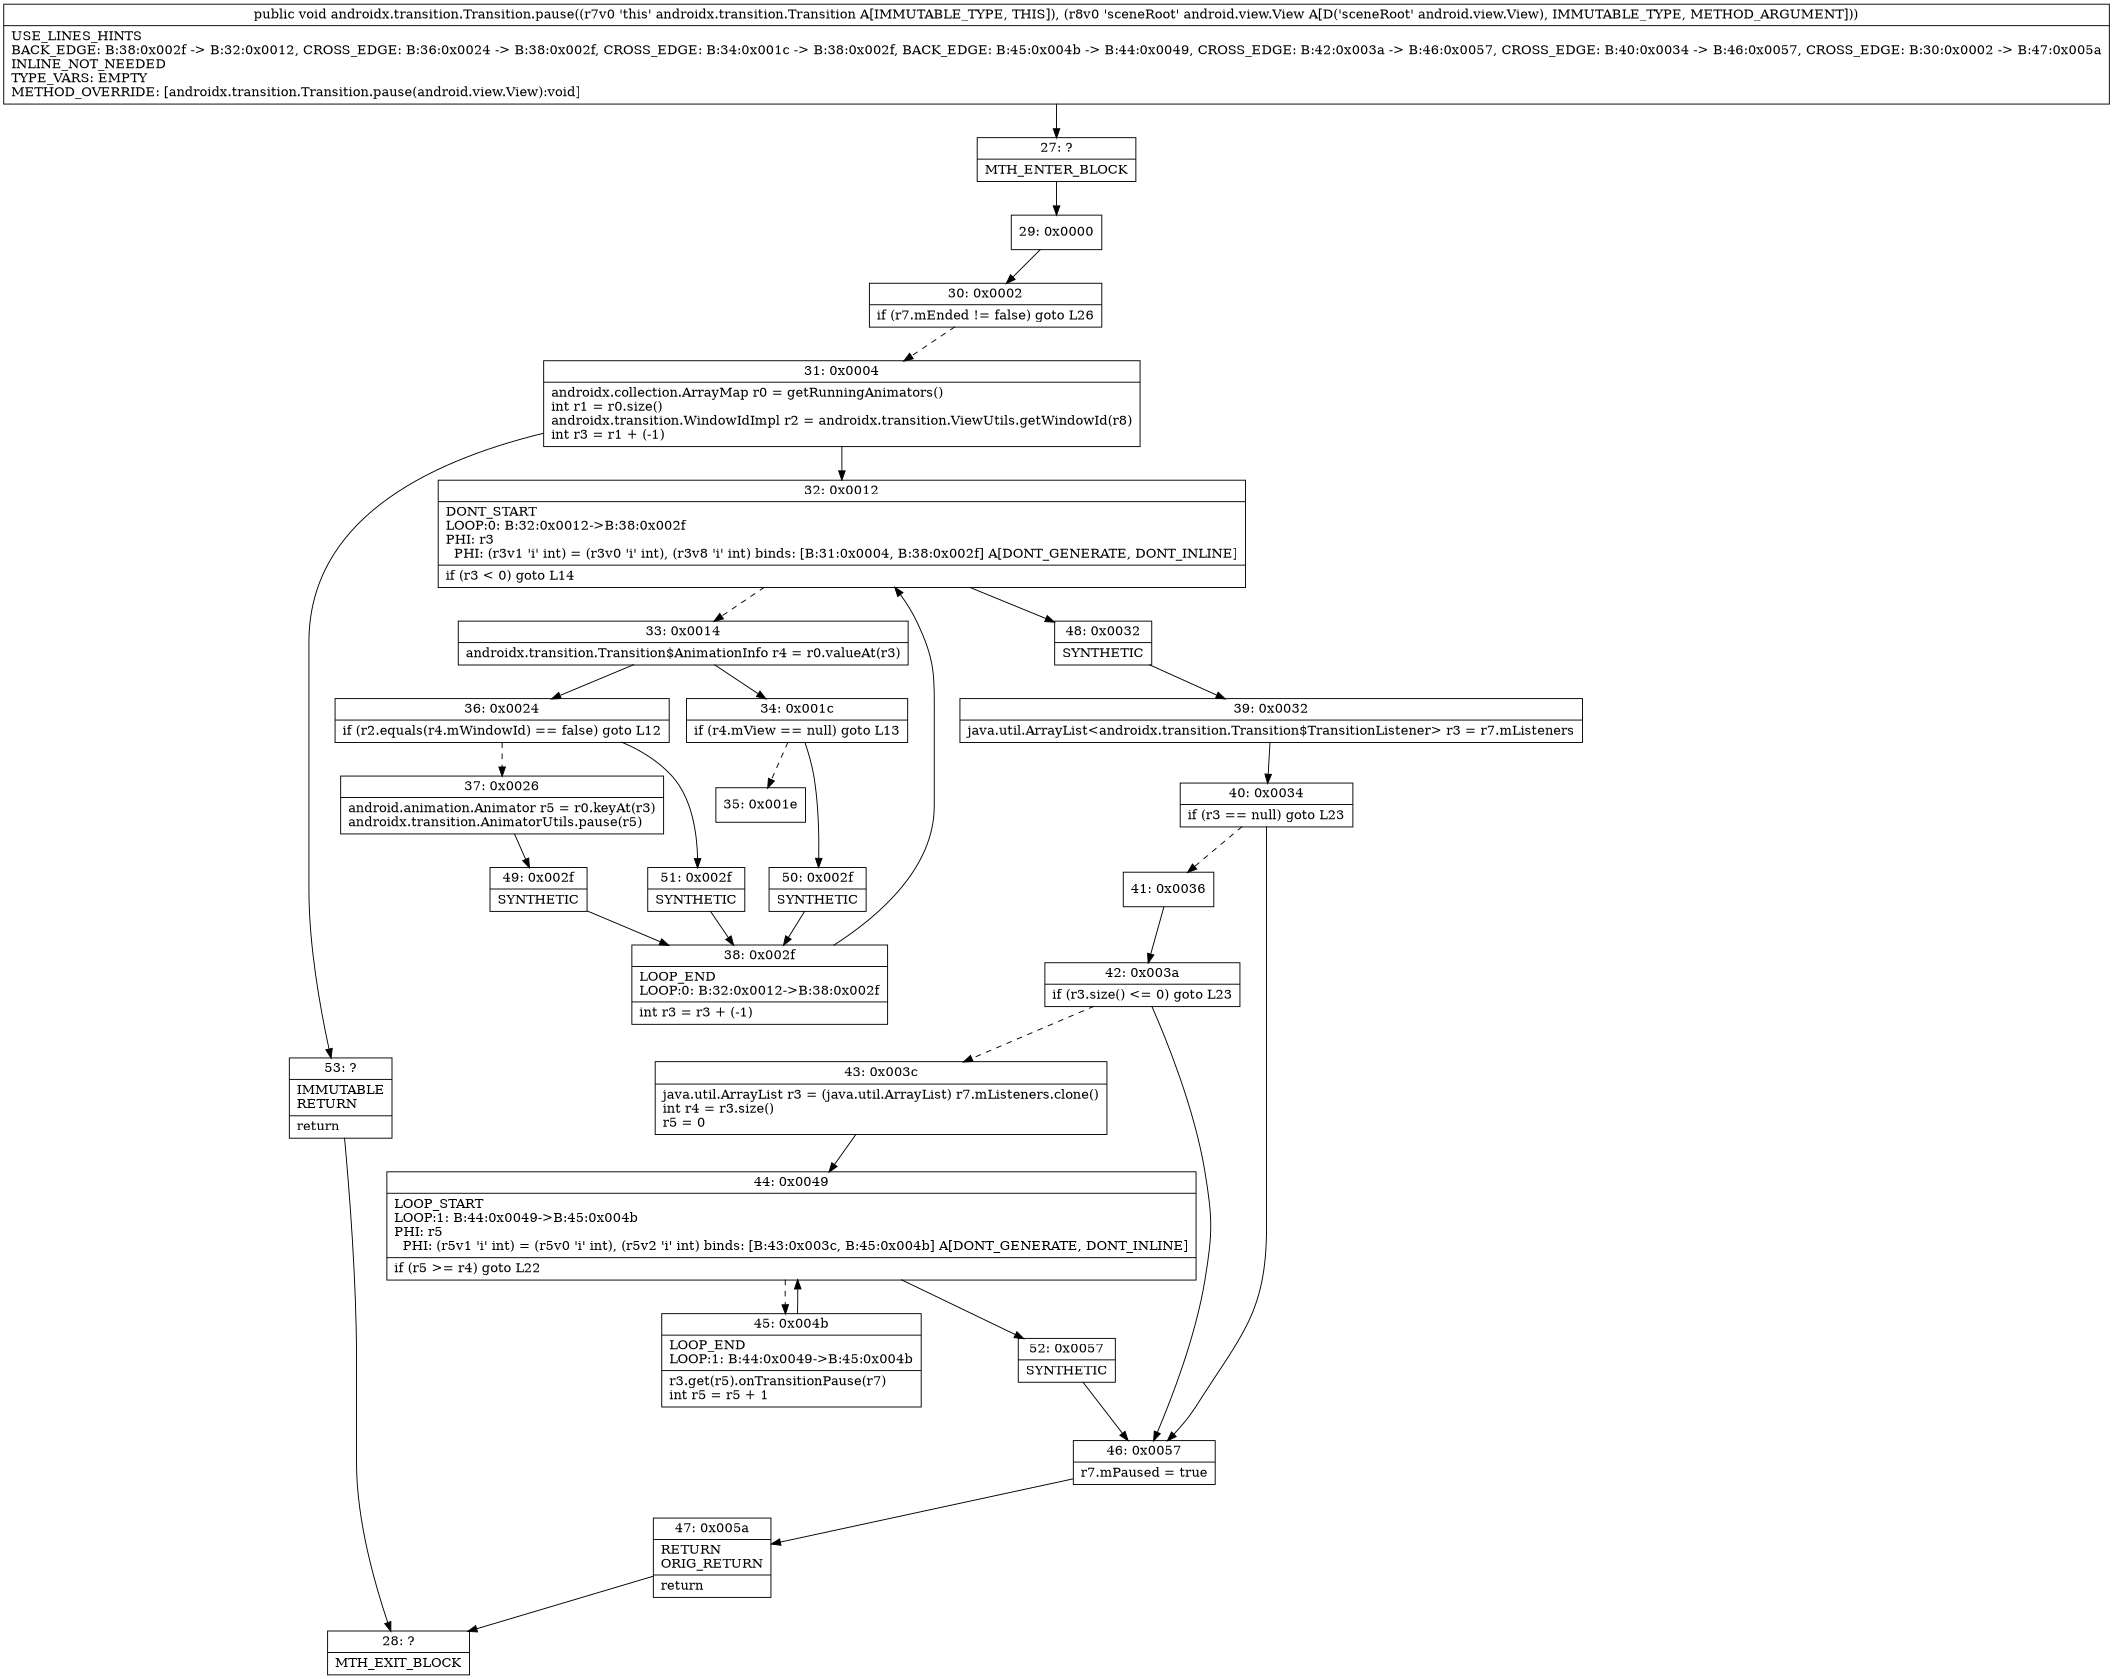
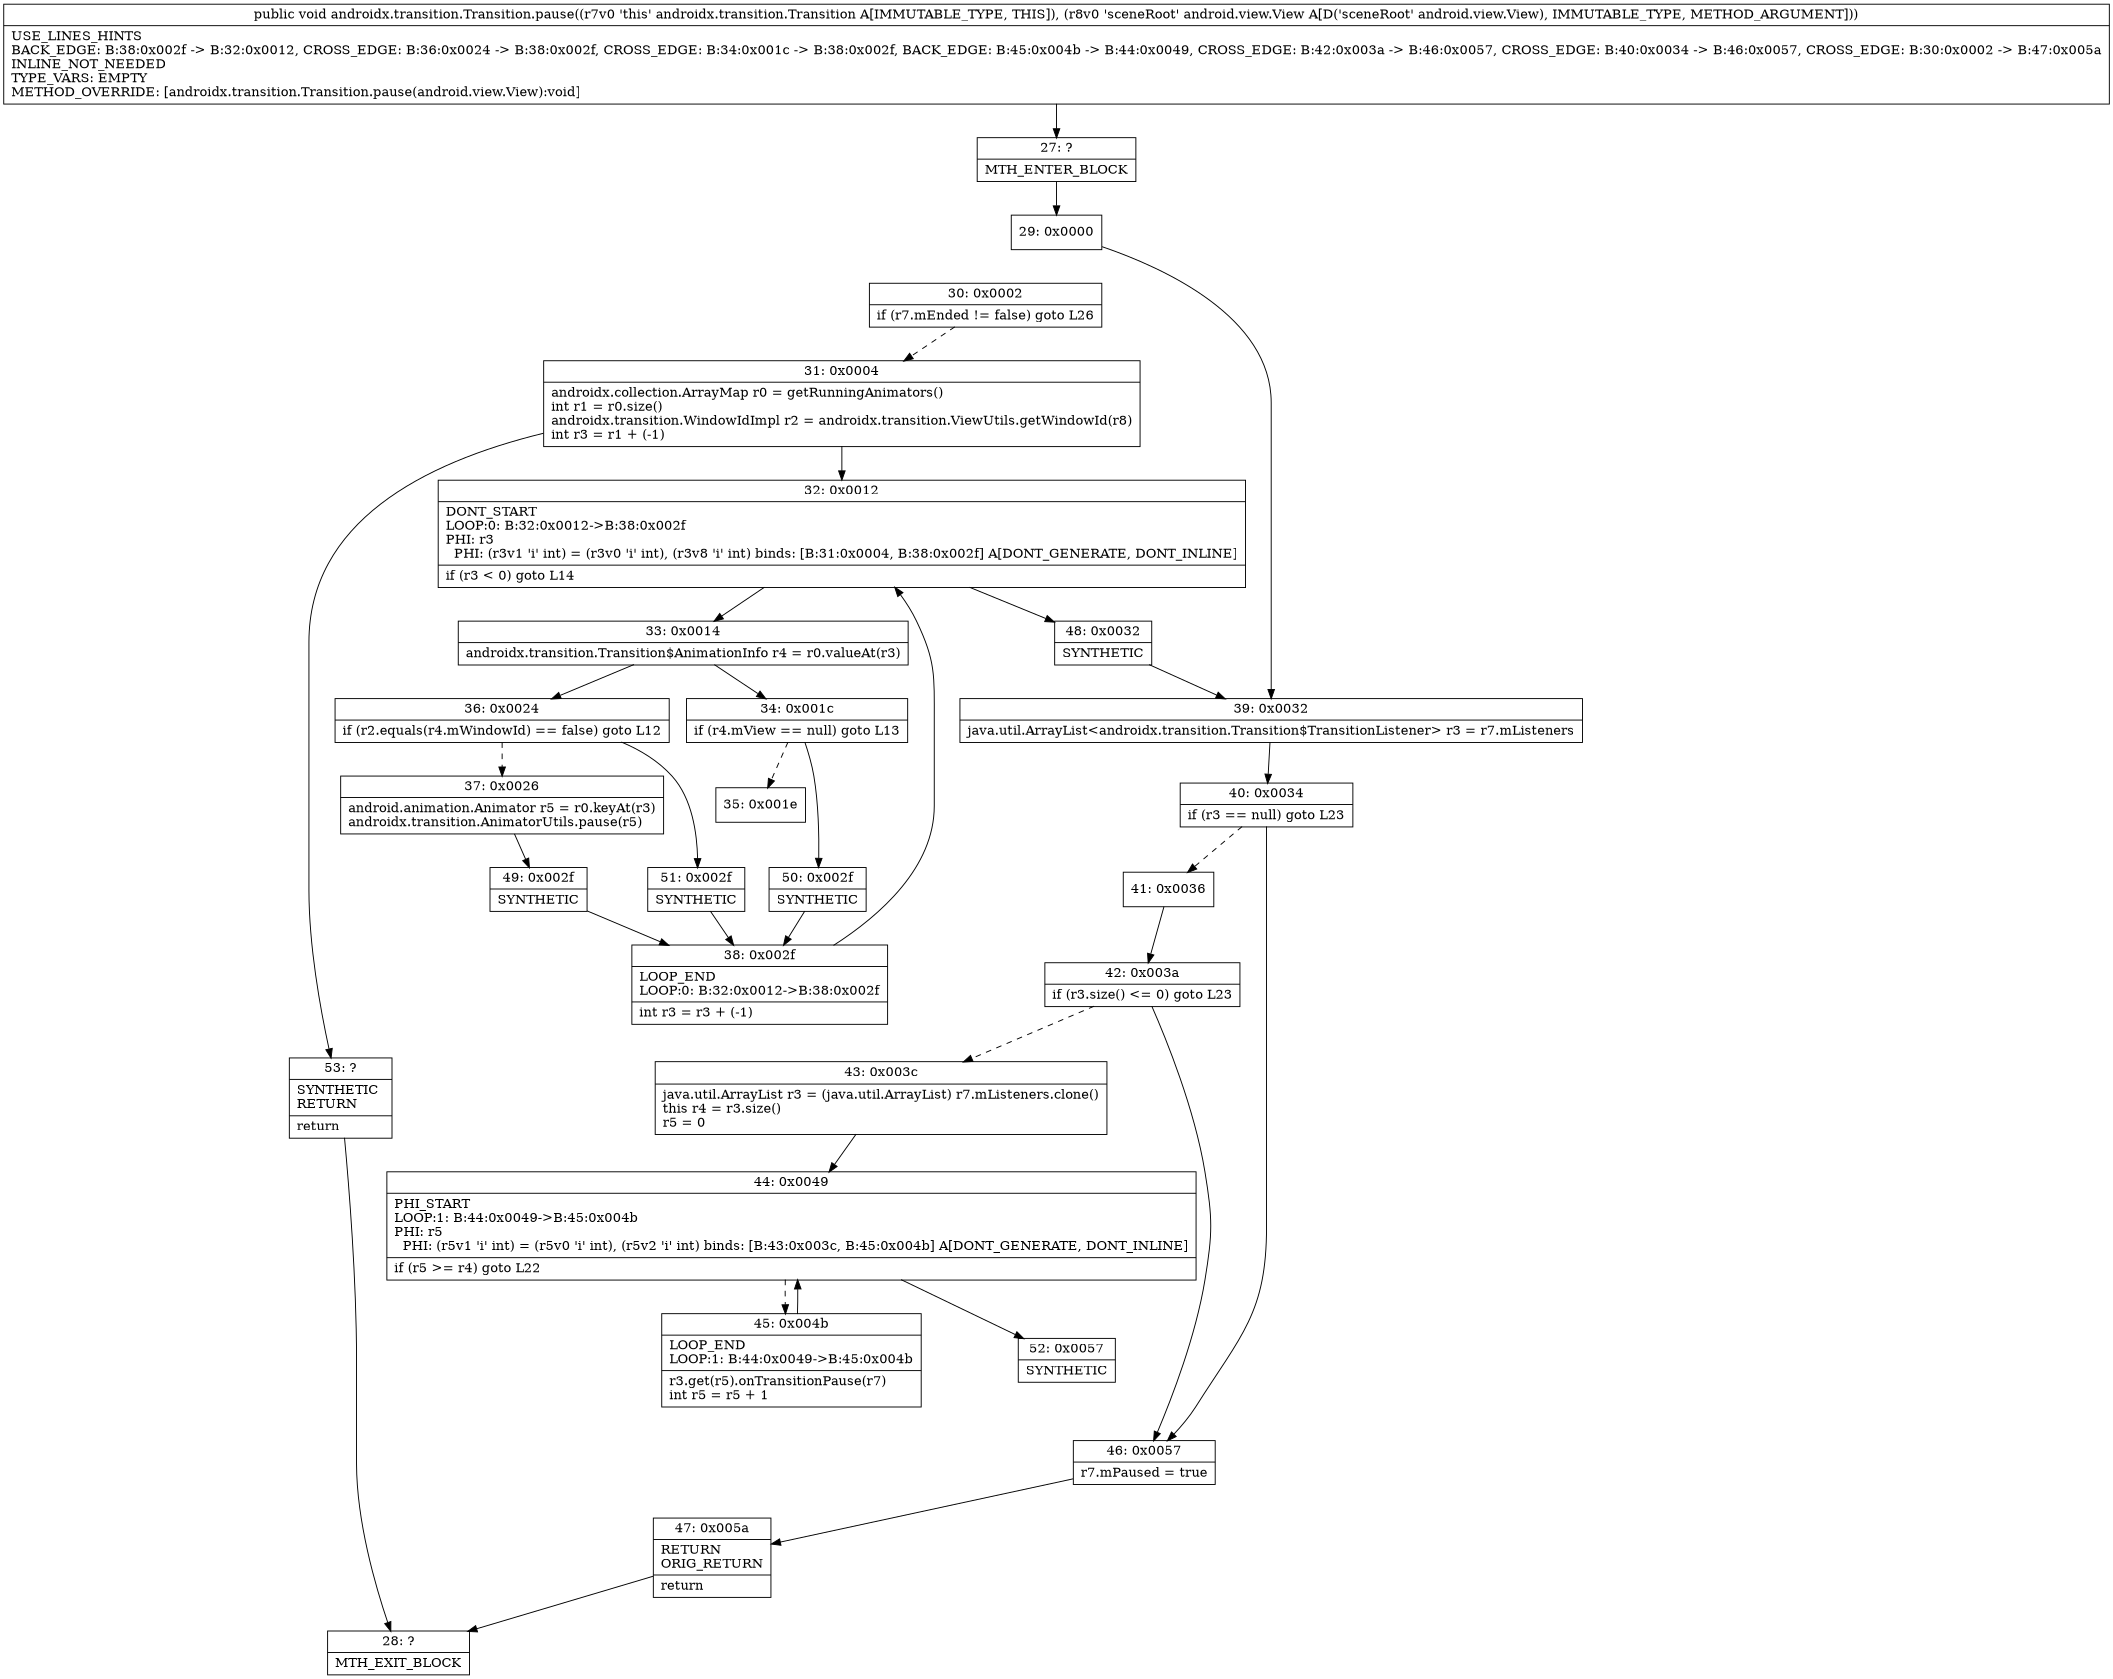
(1027, 263) -> (1271, 424)
(743, 602) -> (743, 602)
(341, 1090) -> (338, 1090)
(719, 1109) -> (722, 1109)
(439, 1204) -> (433, 1204)
(1102, 1407) -> none
